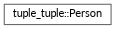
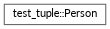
(58, 14) -> (55, 14)
